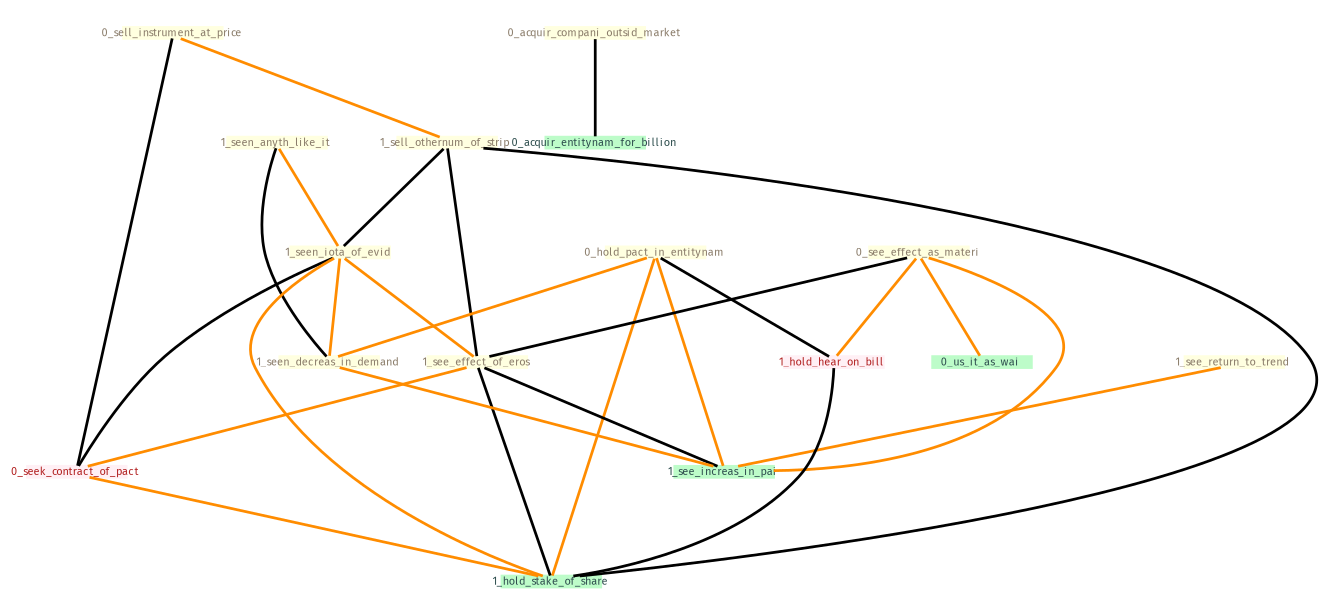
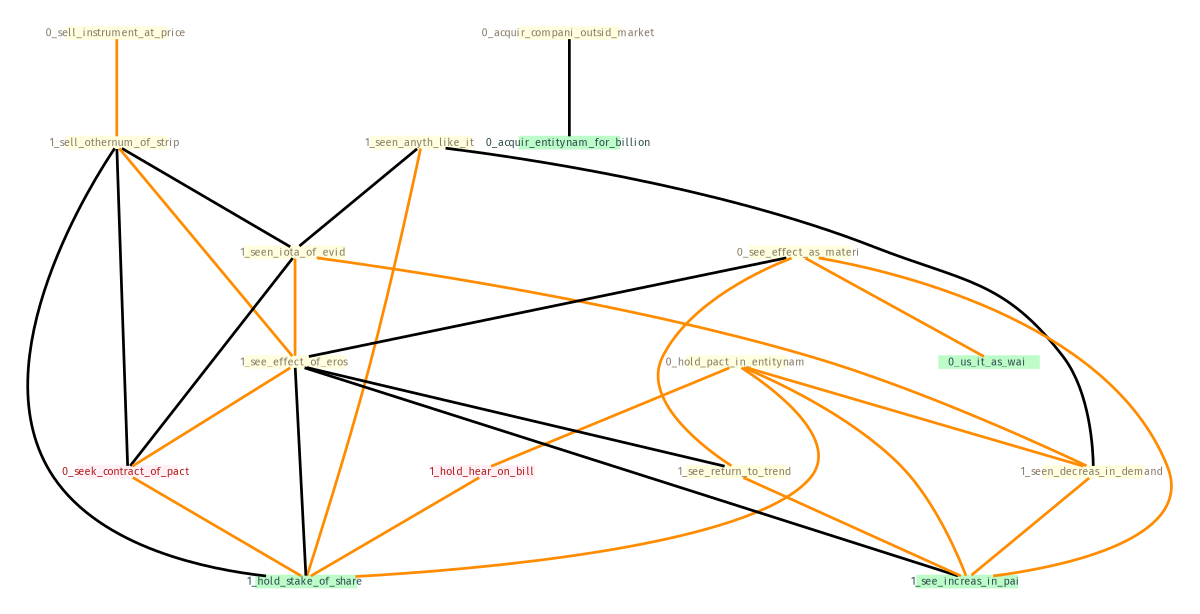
(309, 197) -> (358, 197)
(125, 252) -> (122, 307)
(462, 252) -> (206, 252)
(876, 307) -> (670, 346)
(753, 312) -> (610, 417)
none -> (516, 417)
(322, 452) -> (370, 364)
(746, 518) -> (395, 527)
